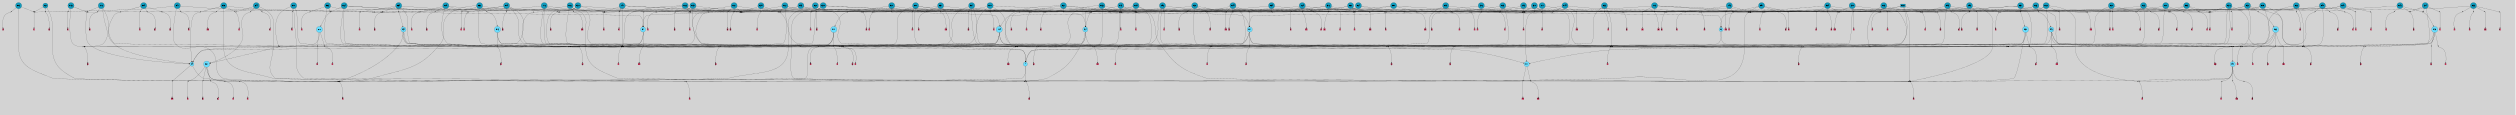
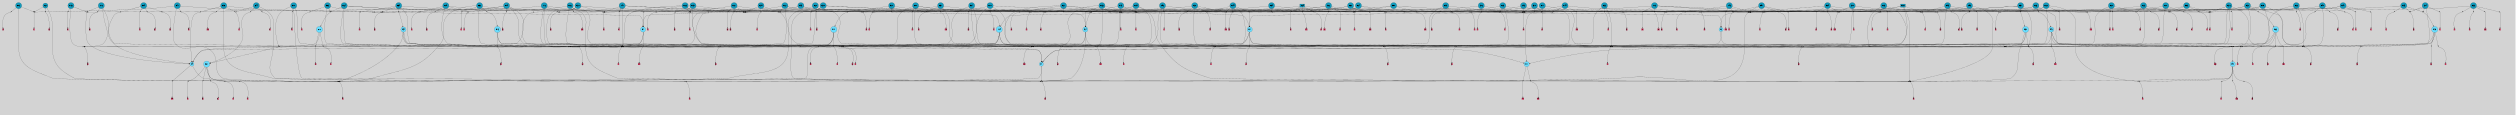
(1302, 6) -> (1302, 6)
